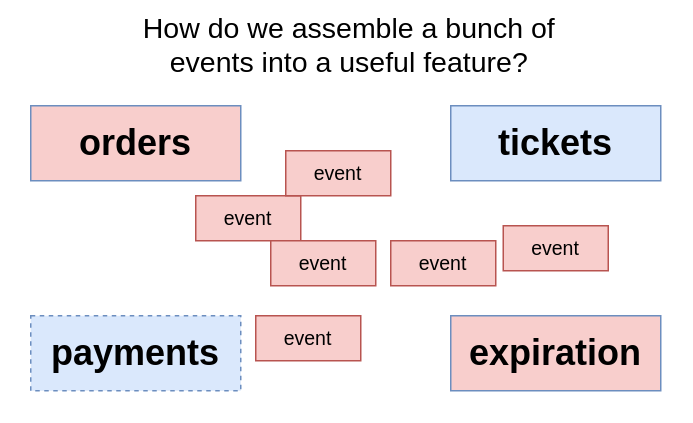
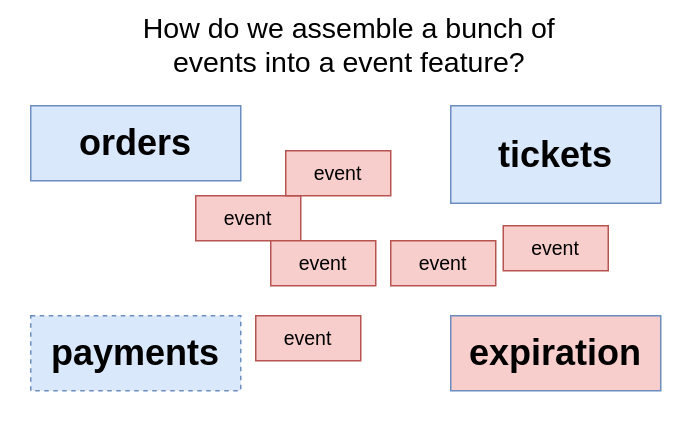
(350, 46) -> (350, 46)
(136, 143) -> (136, 143)
(556, 143) -> (556, 155)
